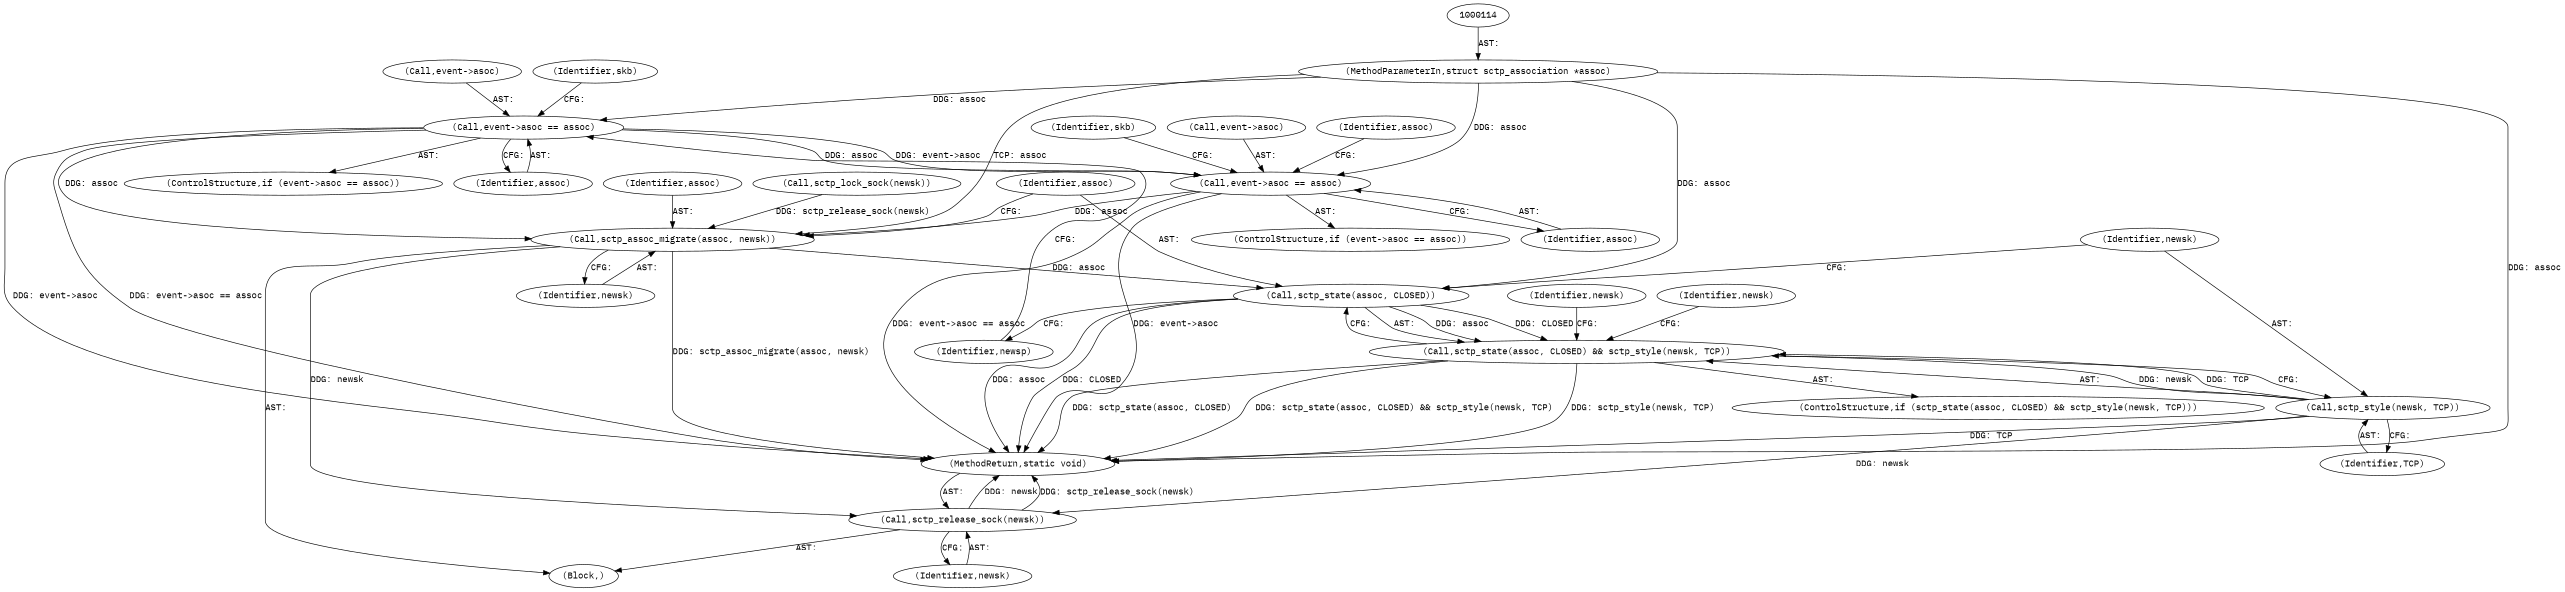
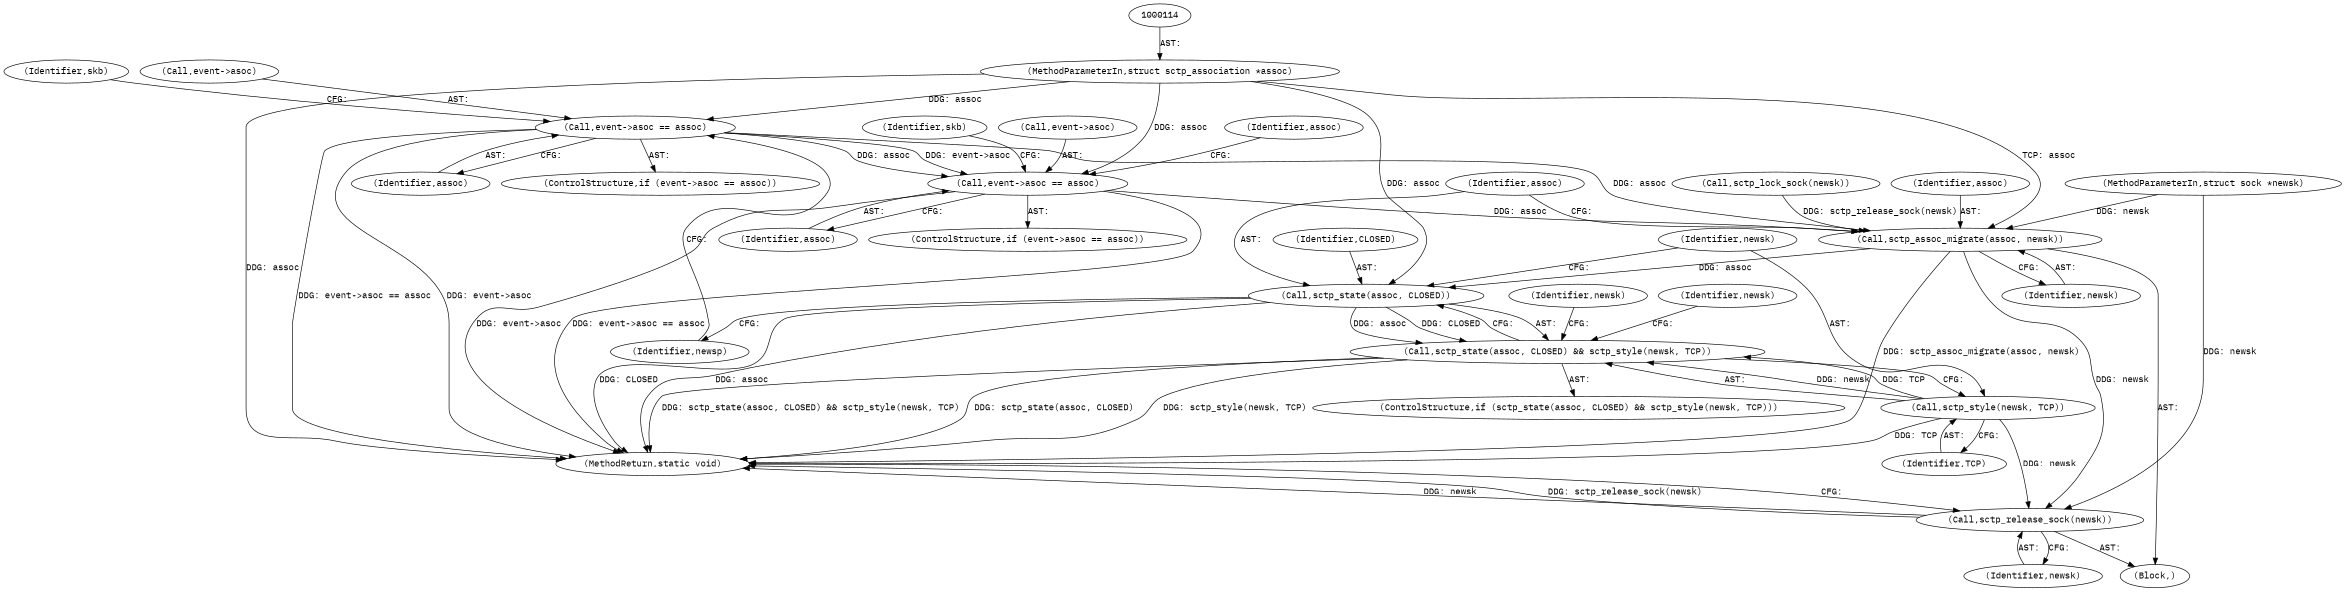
none -> (2203, 184)
none -> (1345, 240)
(956, 492) -> (1835, 492)
